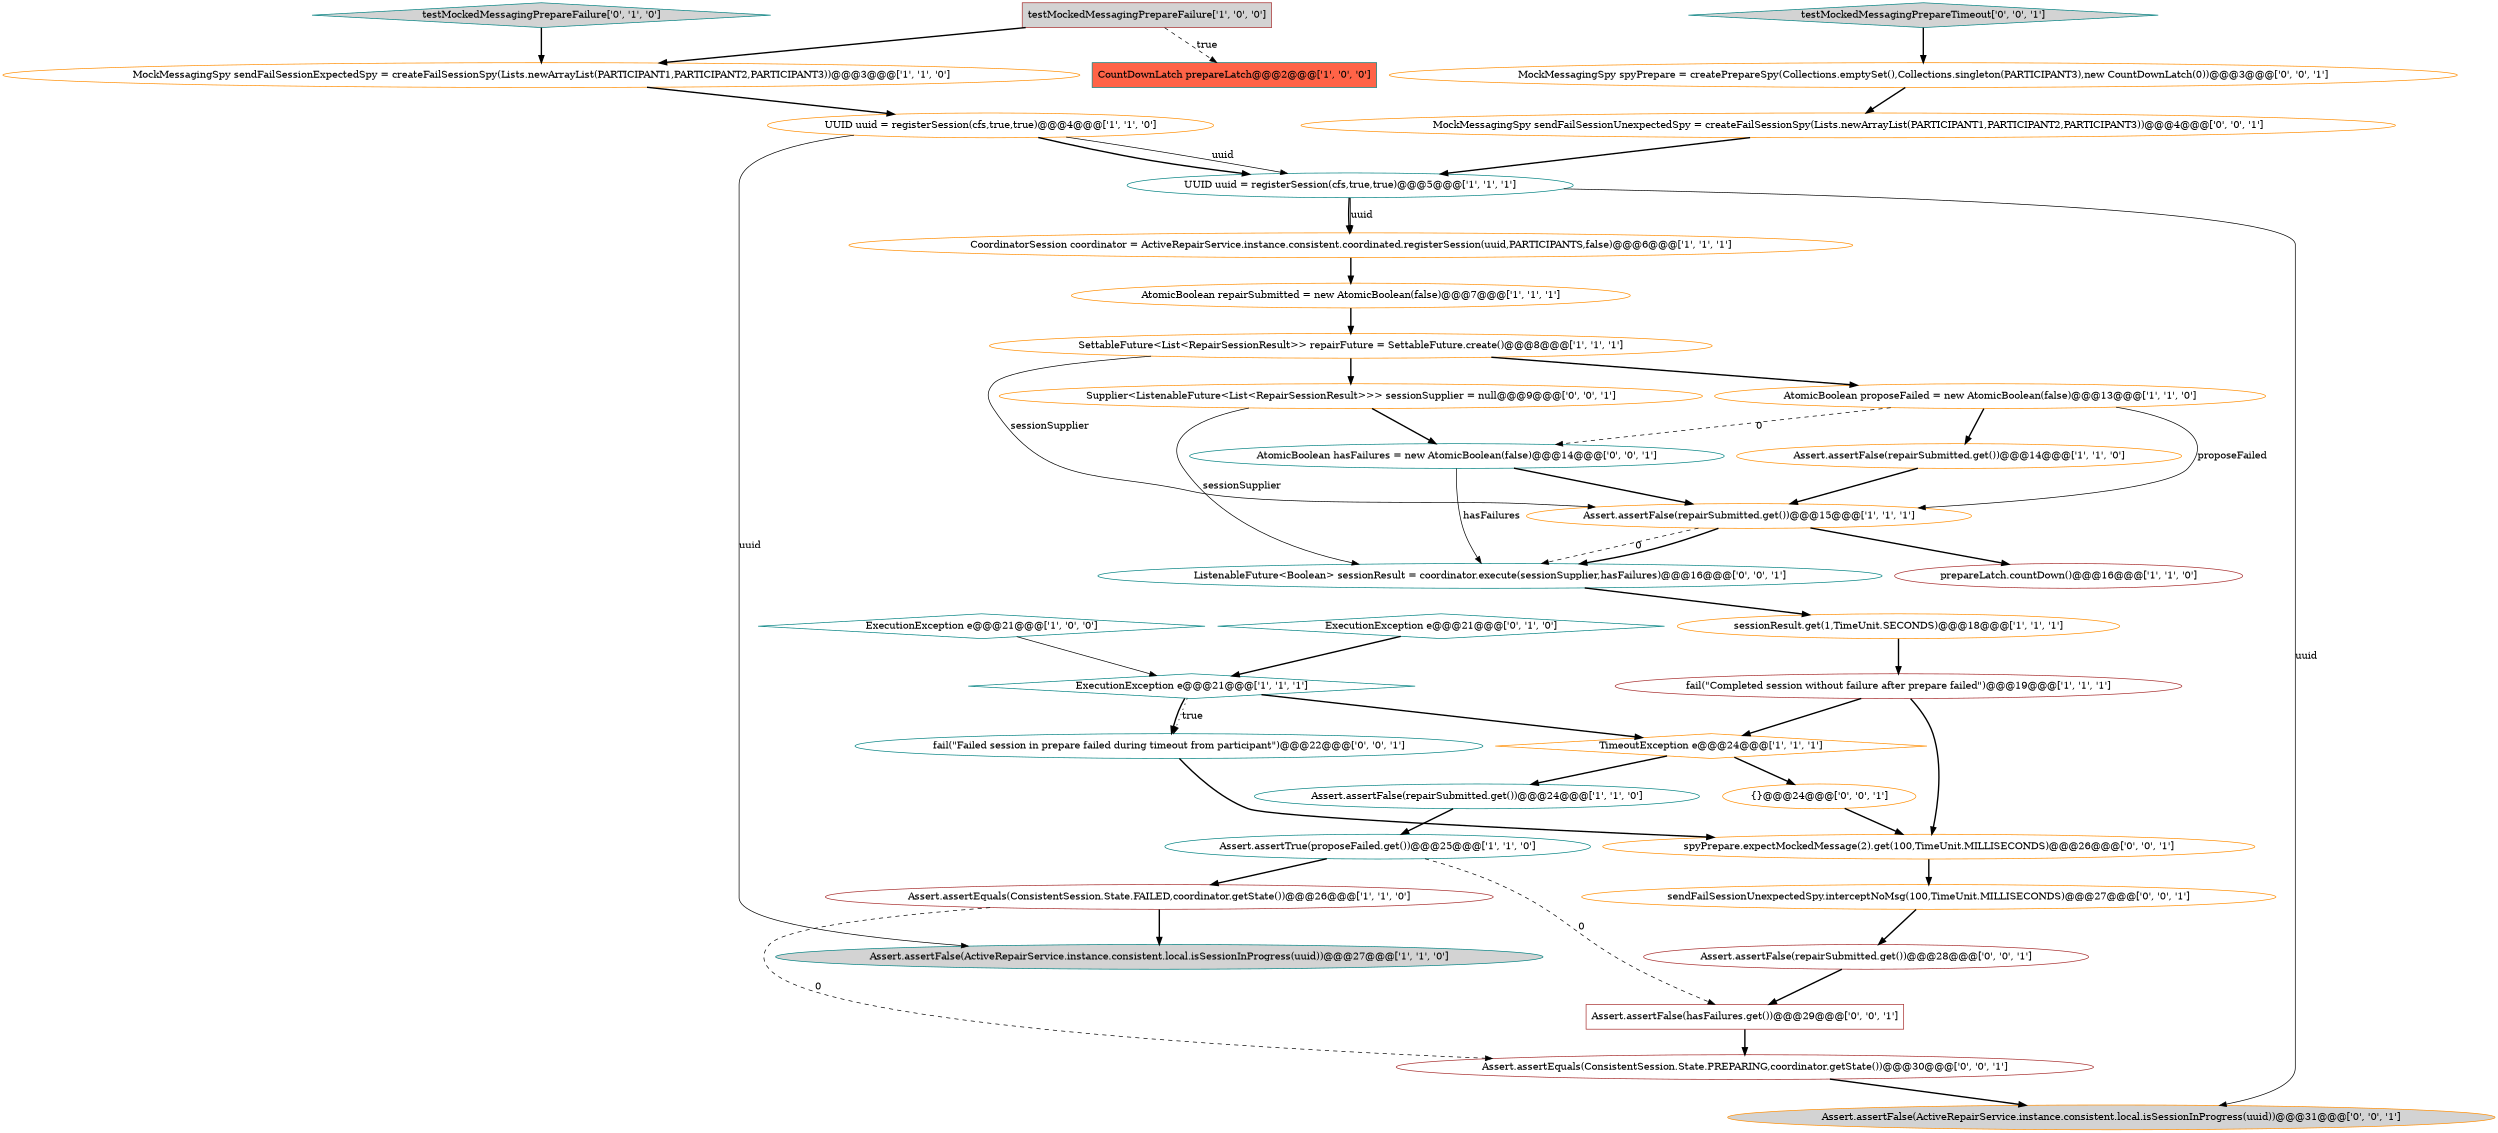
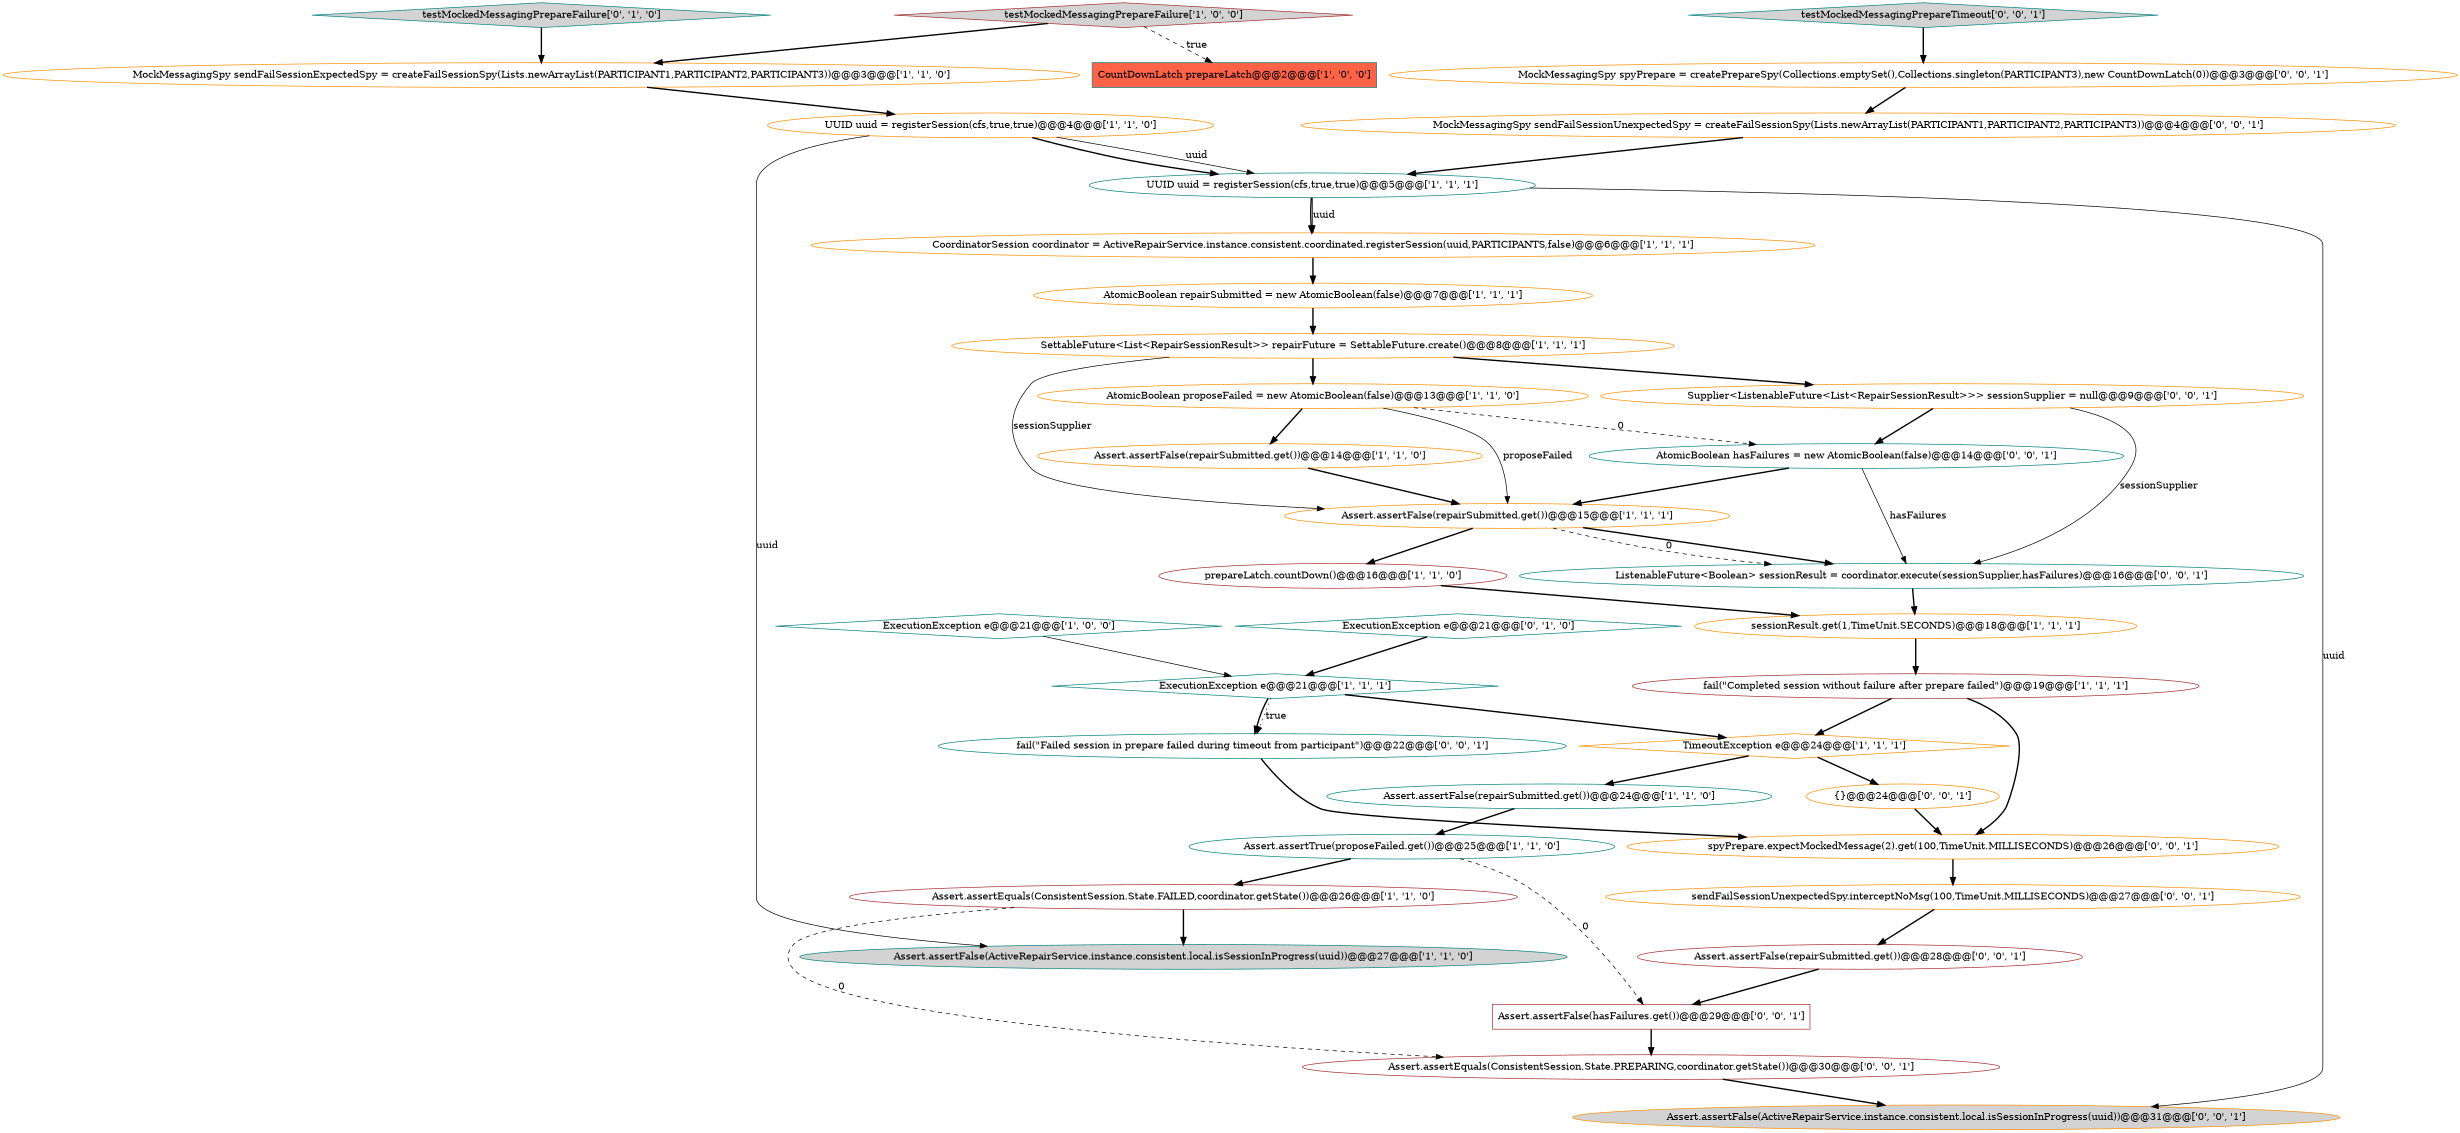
(1147, 15) -> (1124, 15)
none -> (1616, 600)
